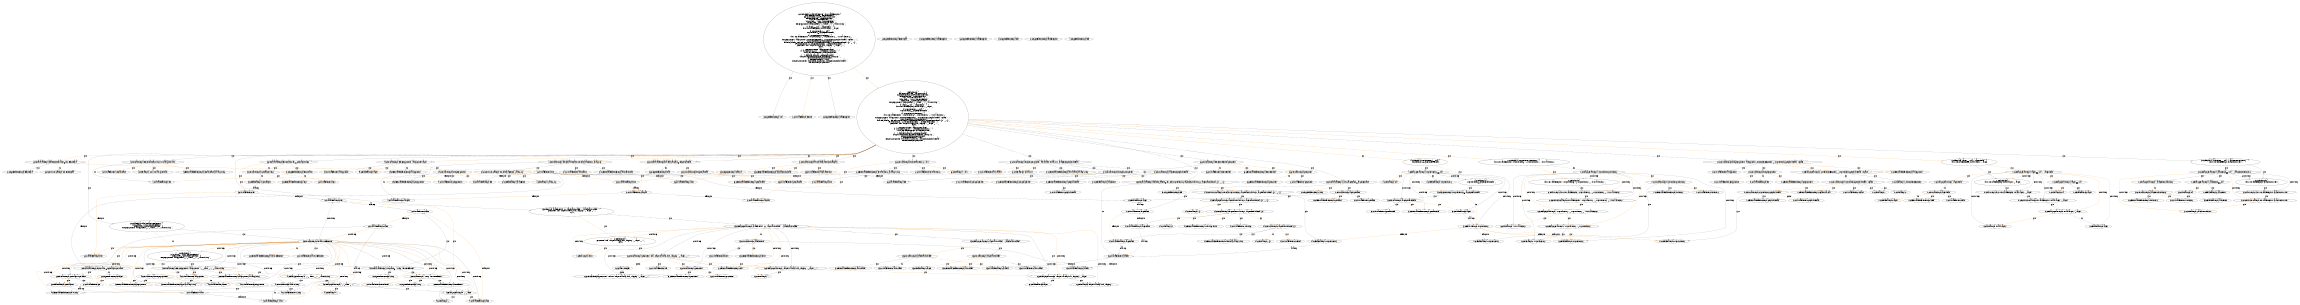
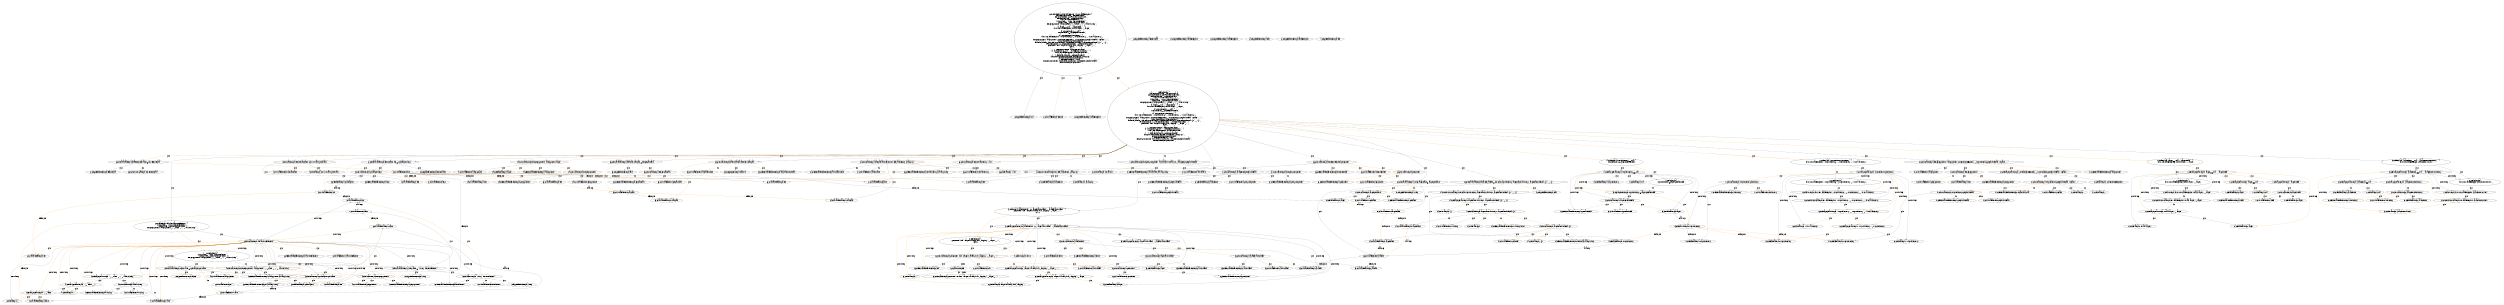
(204, 172) -> none
